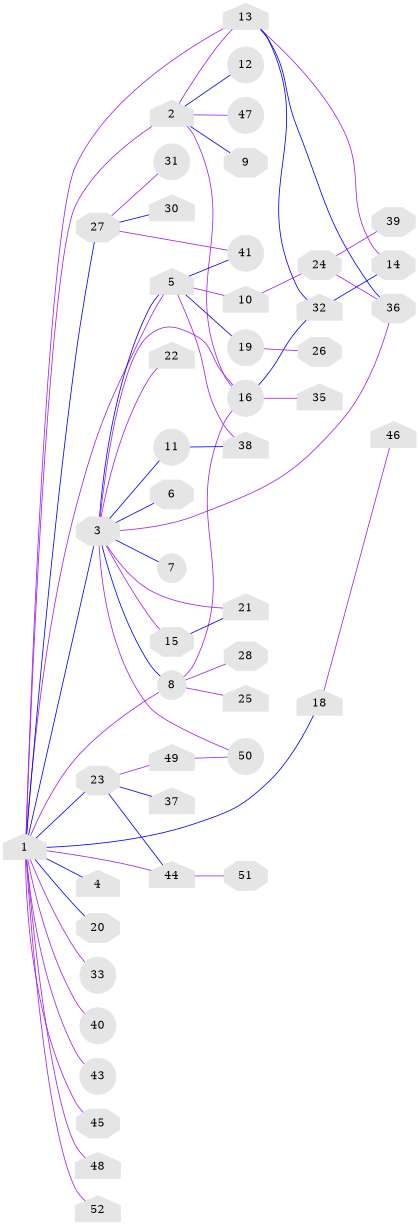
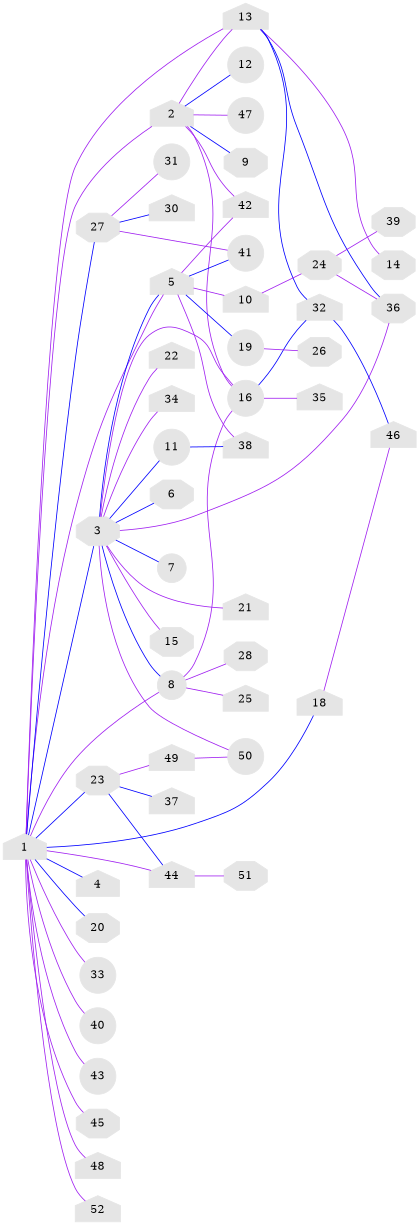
none -> (246, 206)
(351, 290) -> (365, 370)
none -> (172, 400)
(203, 628) -> none
